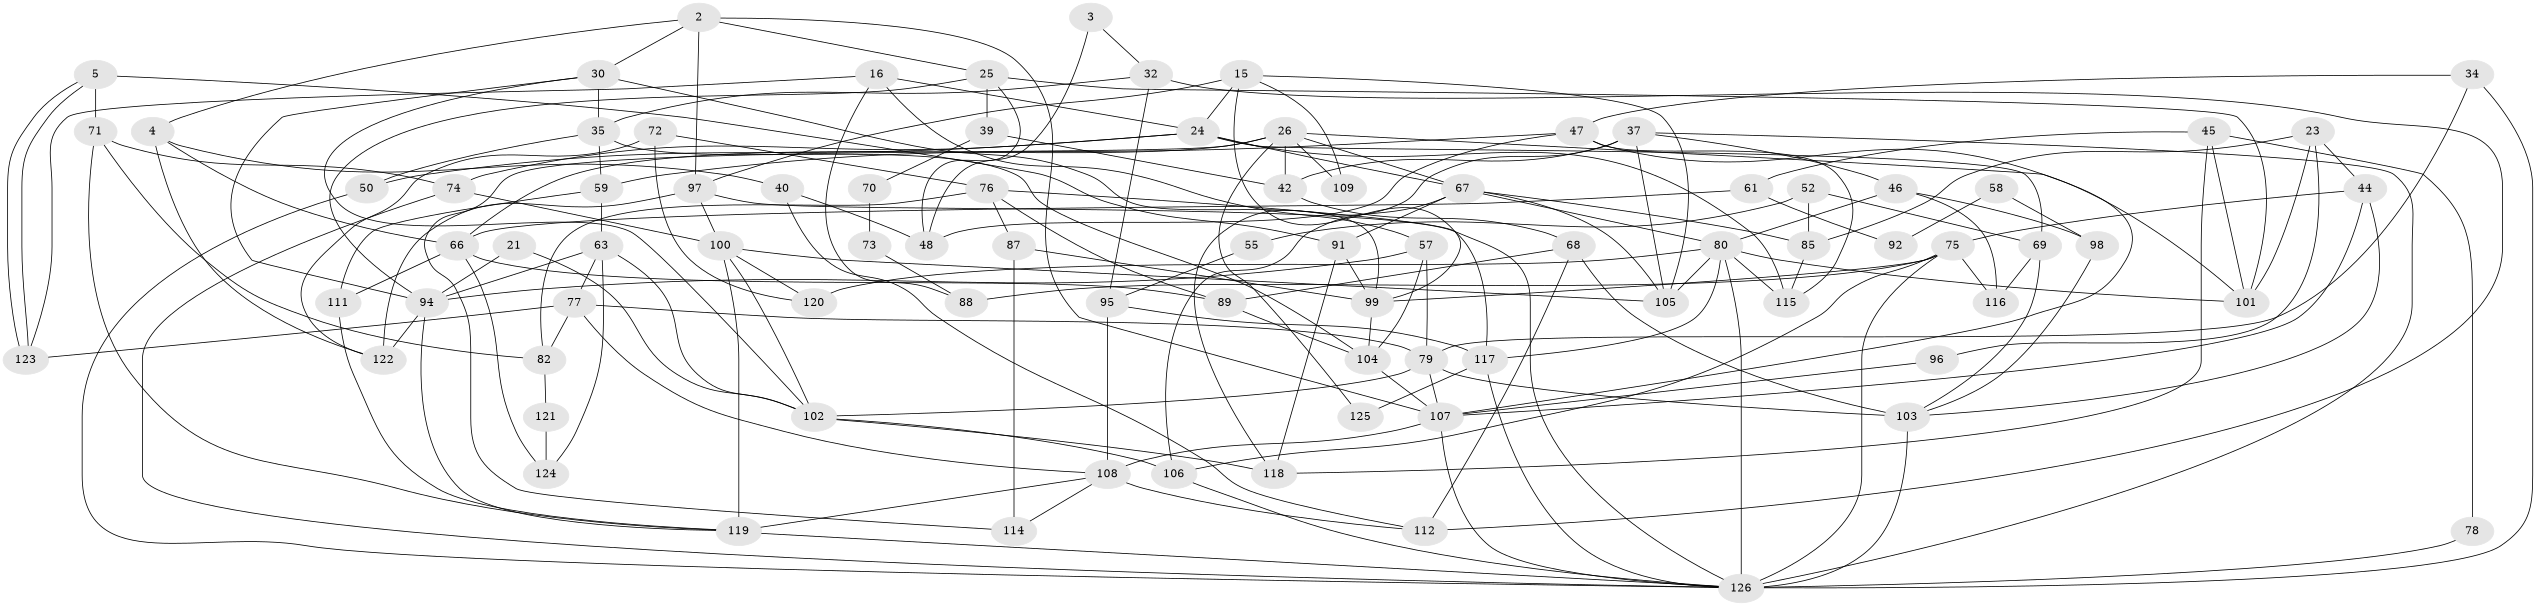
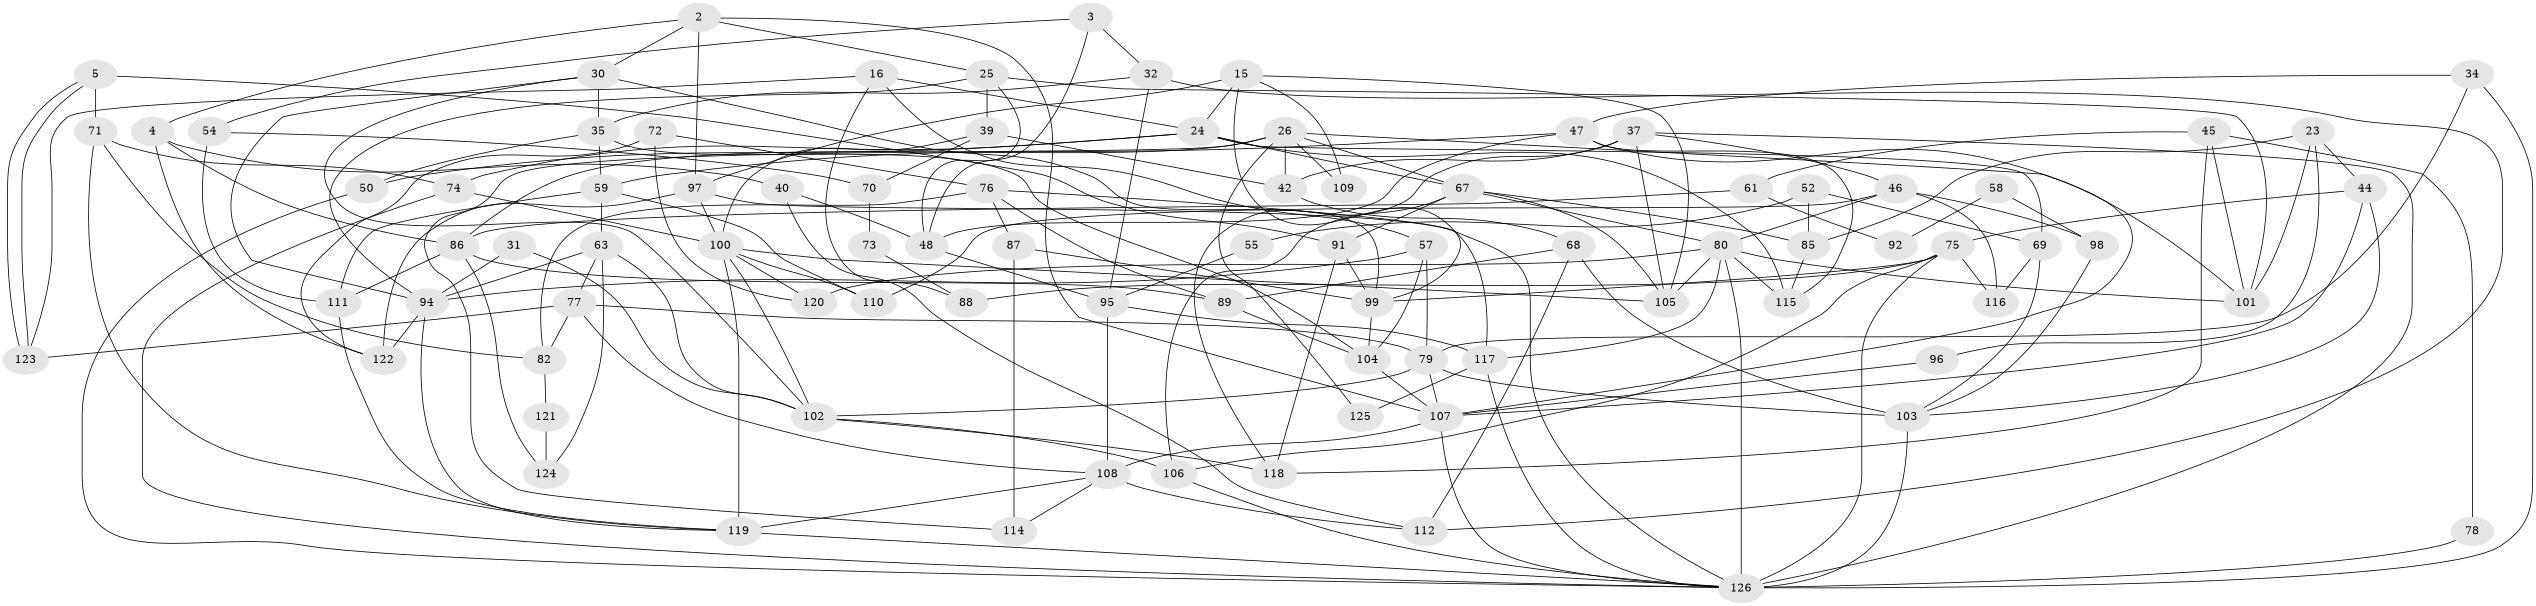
none -> (210, 132)
none -> (825, 149)
(457, 246) -> (457, 246)
(514, 246) -> (514, 246)
none -> (1021, 275)
none -> (874, 303)
